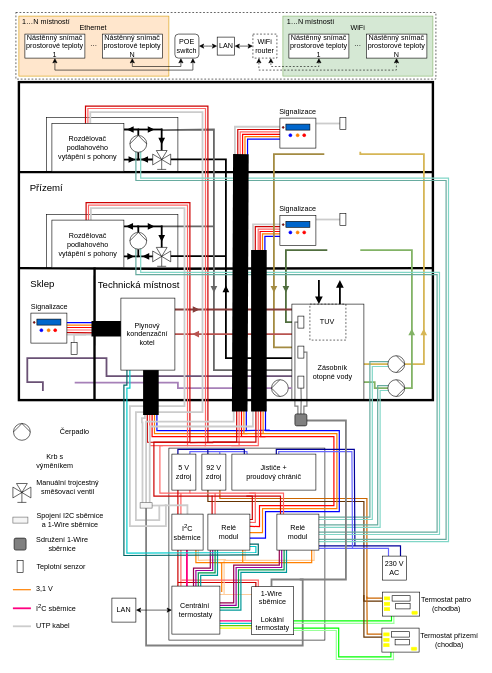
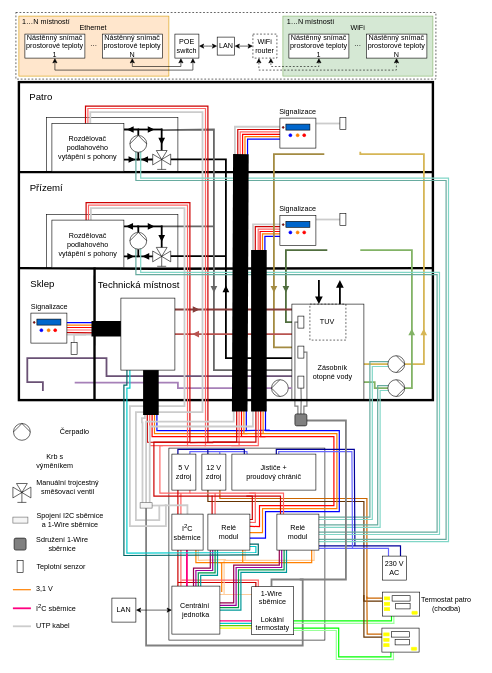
(187, 46) -> (187, 46)
none -> (41, 97)
(147, 334) -> none
(214, 472) -> (214, 472)
(196, 610) -> (196, 610)
(449, 640) -> none
